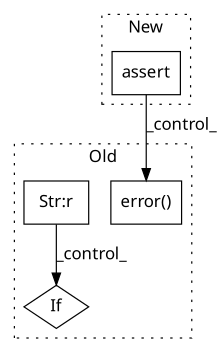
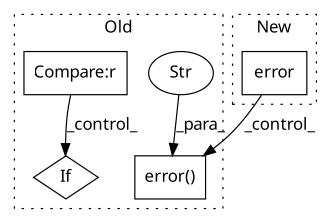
(146, 73) -> (274, 73)
none -> (181, 73)
(56, 203) -> (76, 73)
